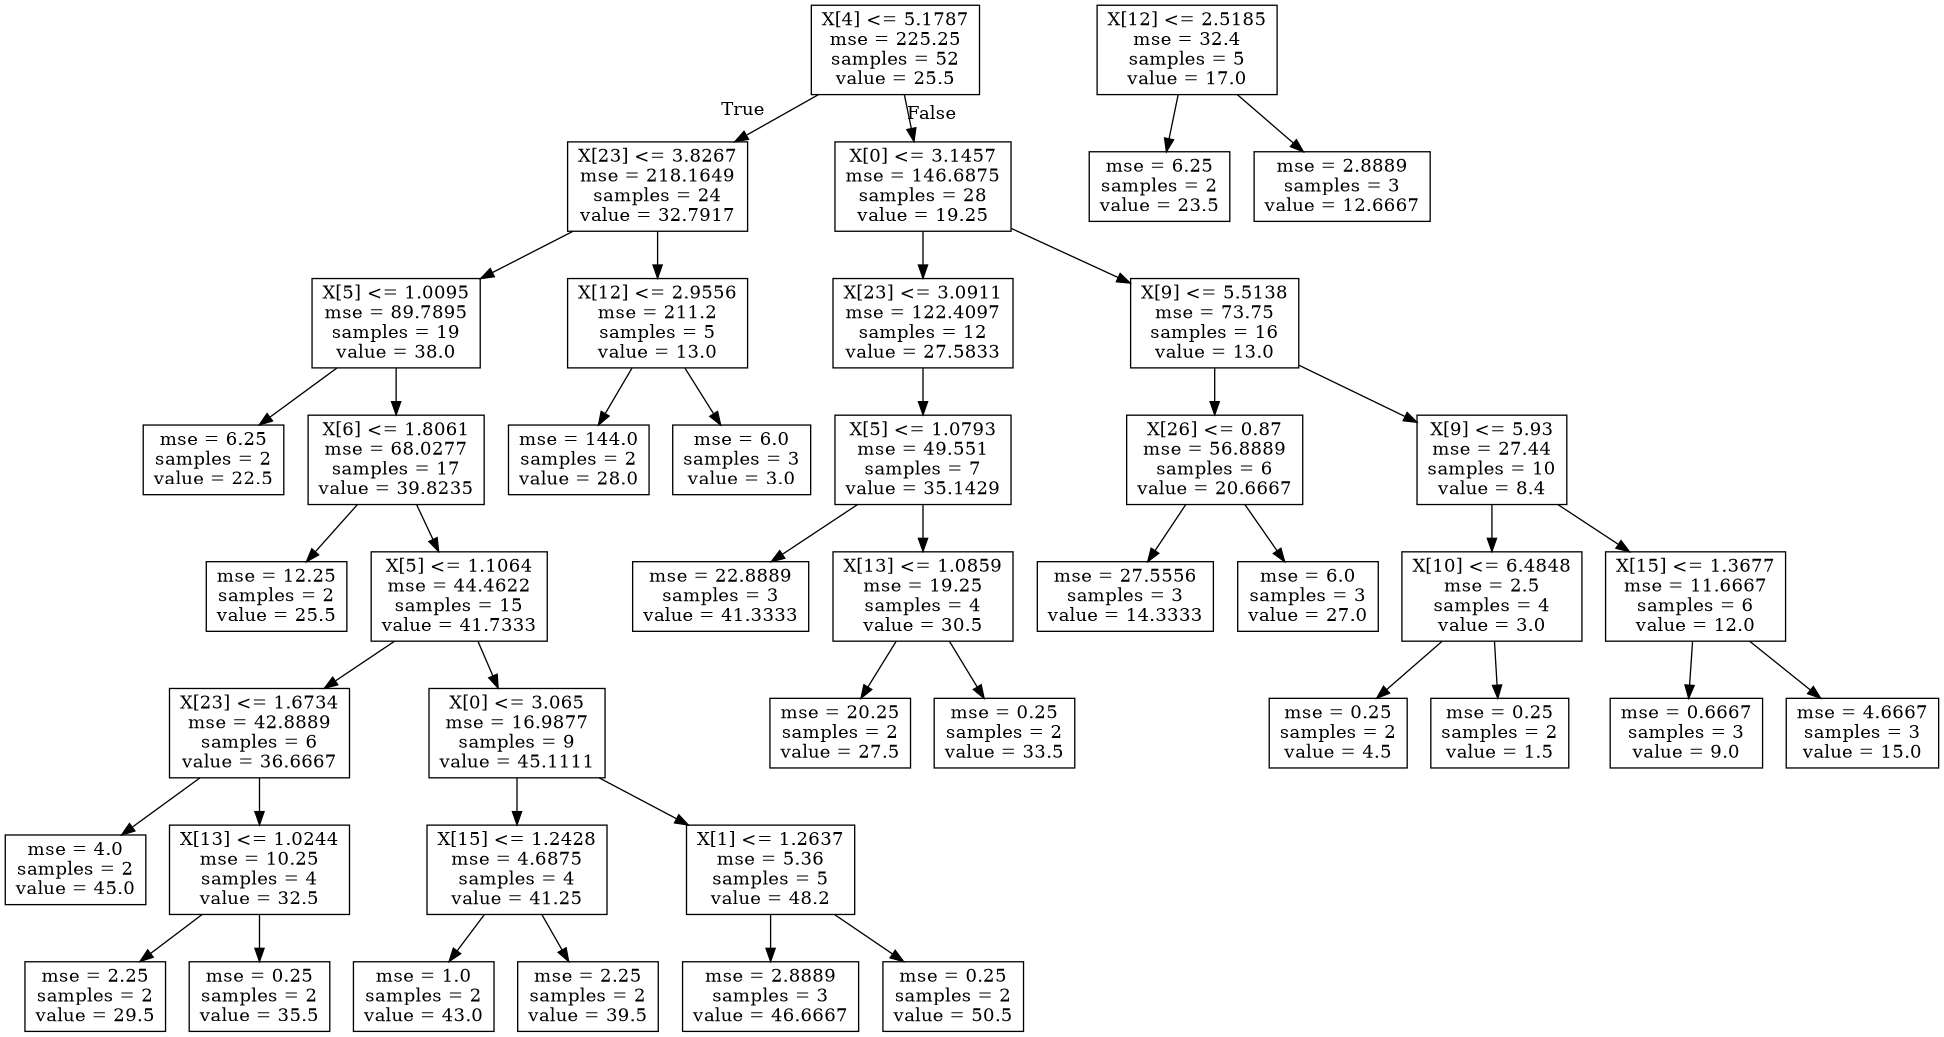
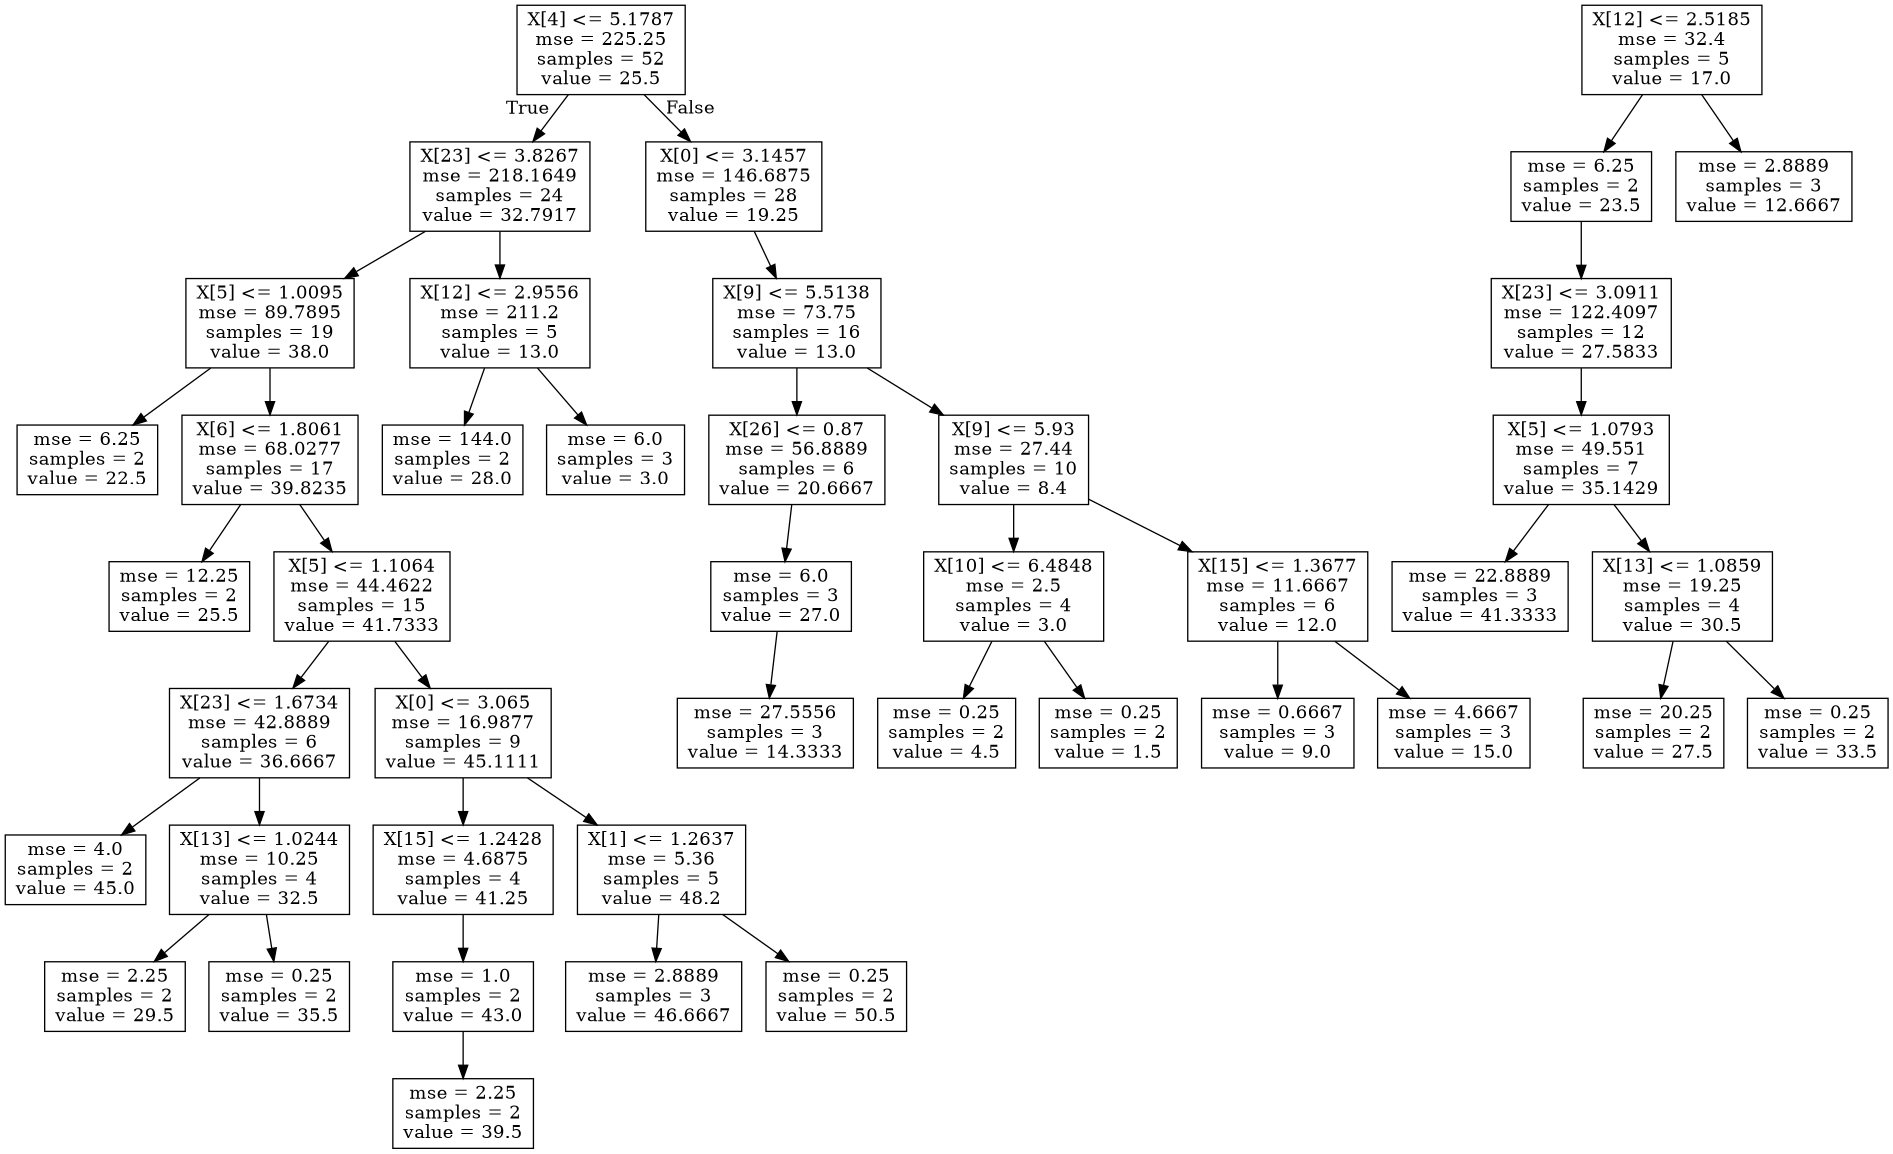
(923, 248) -> (1581, 243)
(1170, 528) -> (774, 658)
(552, 932) -> (463, 1048)
